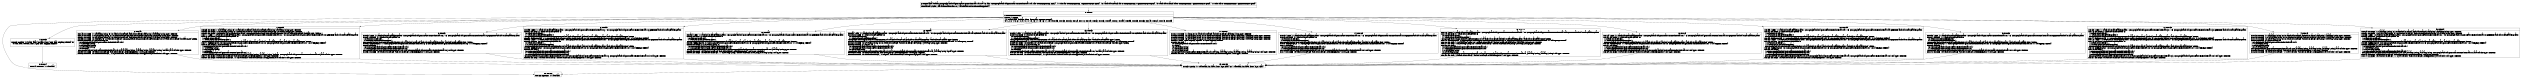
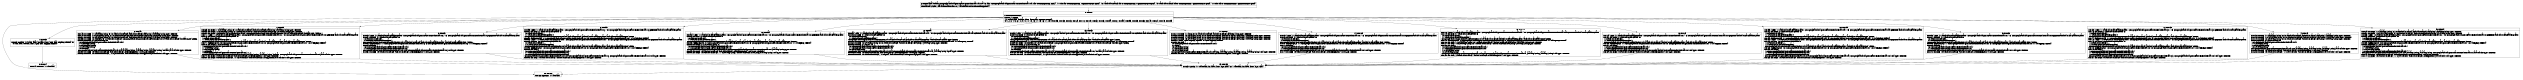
(1941, 39) -> (1936, 39)
